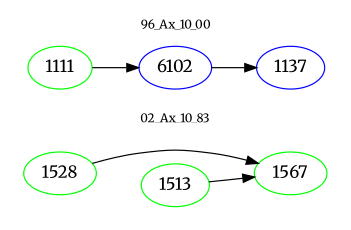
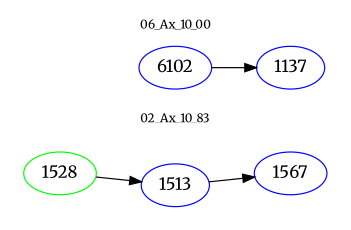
(176, 26) -> (176, 26)
(60, 68) -> none
(169, 150) -> (113, 179)
(291, 173) -> (291, 173)
(175, 185) -> (175, 185)
